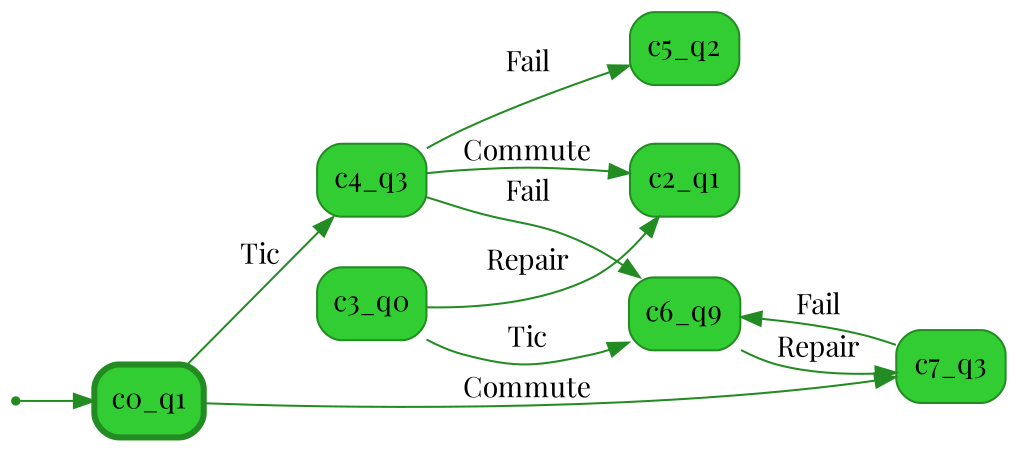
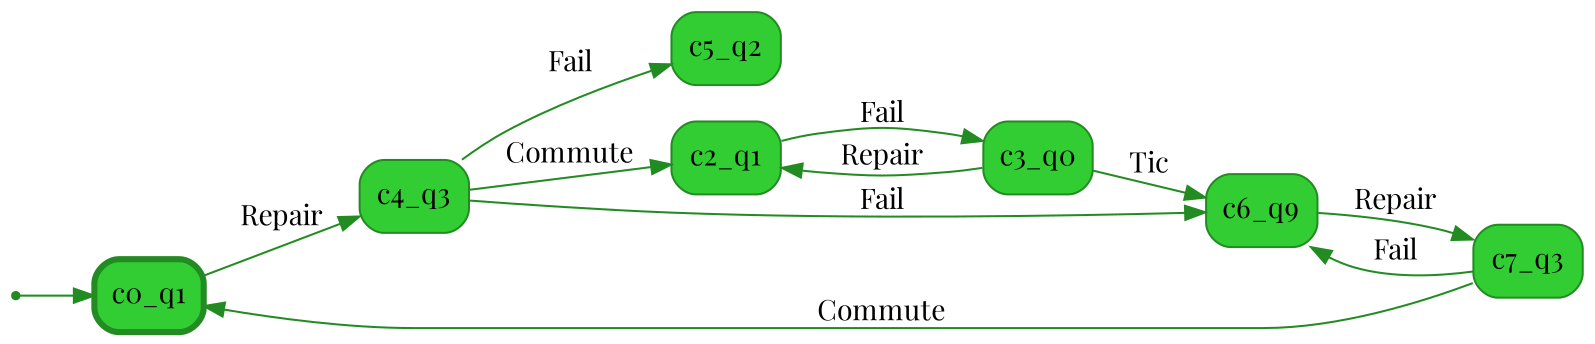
none -> (872, 128)
(260, 256) -> (282, 218)
(540, 405) -> (851, 328)
